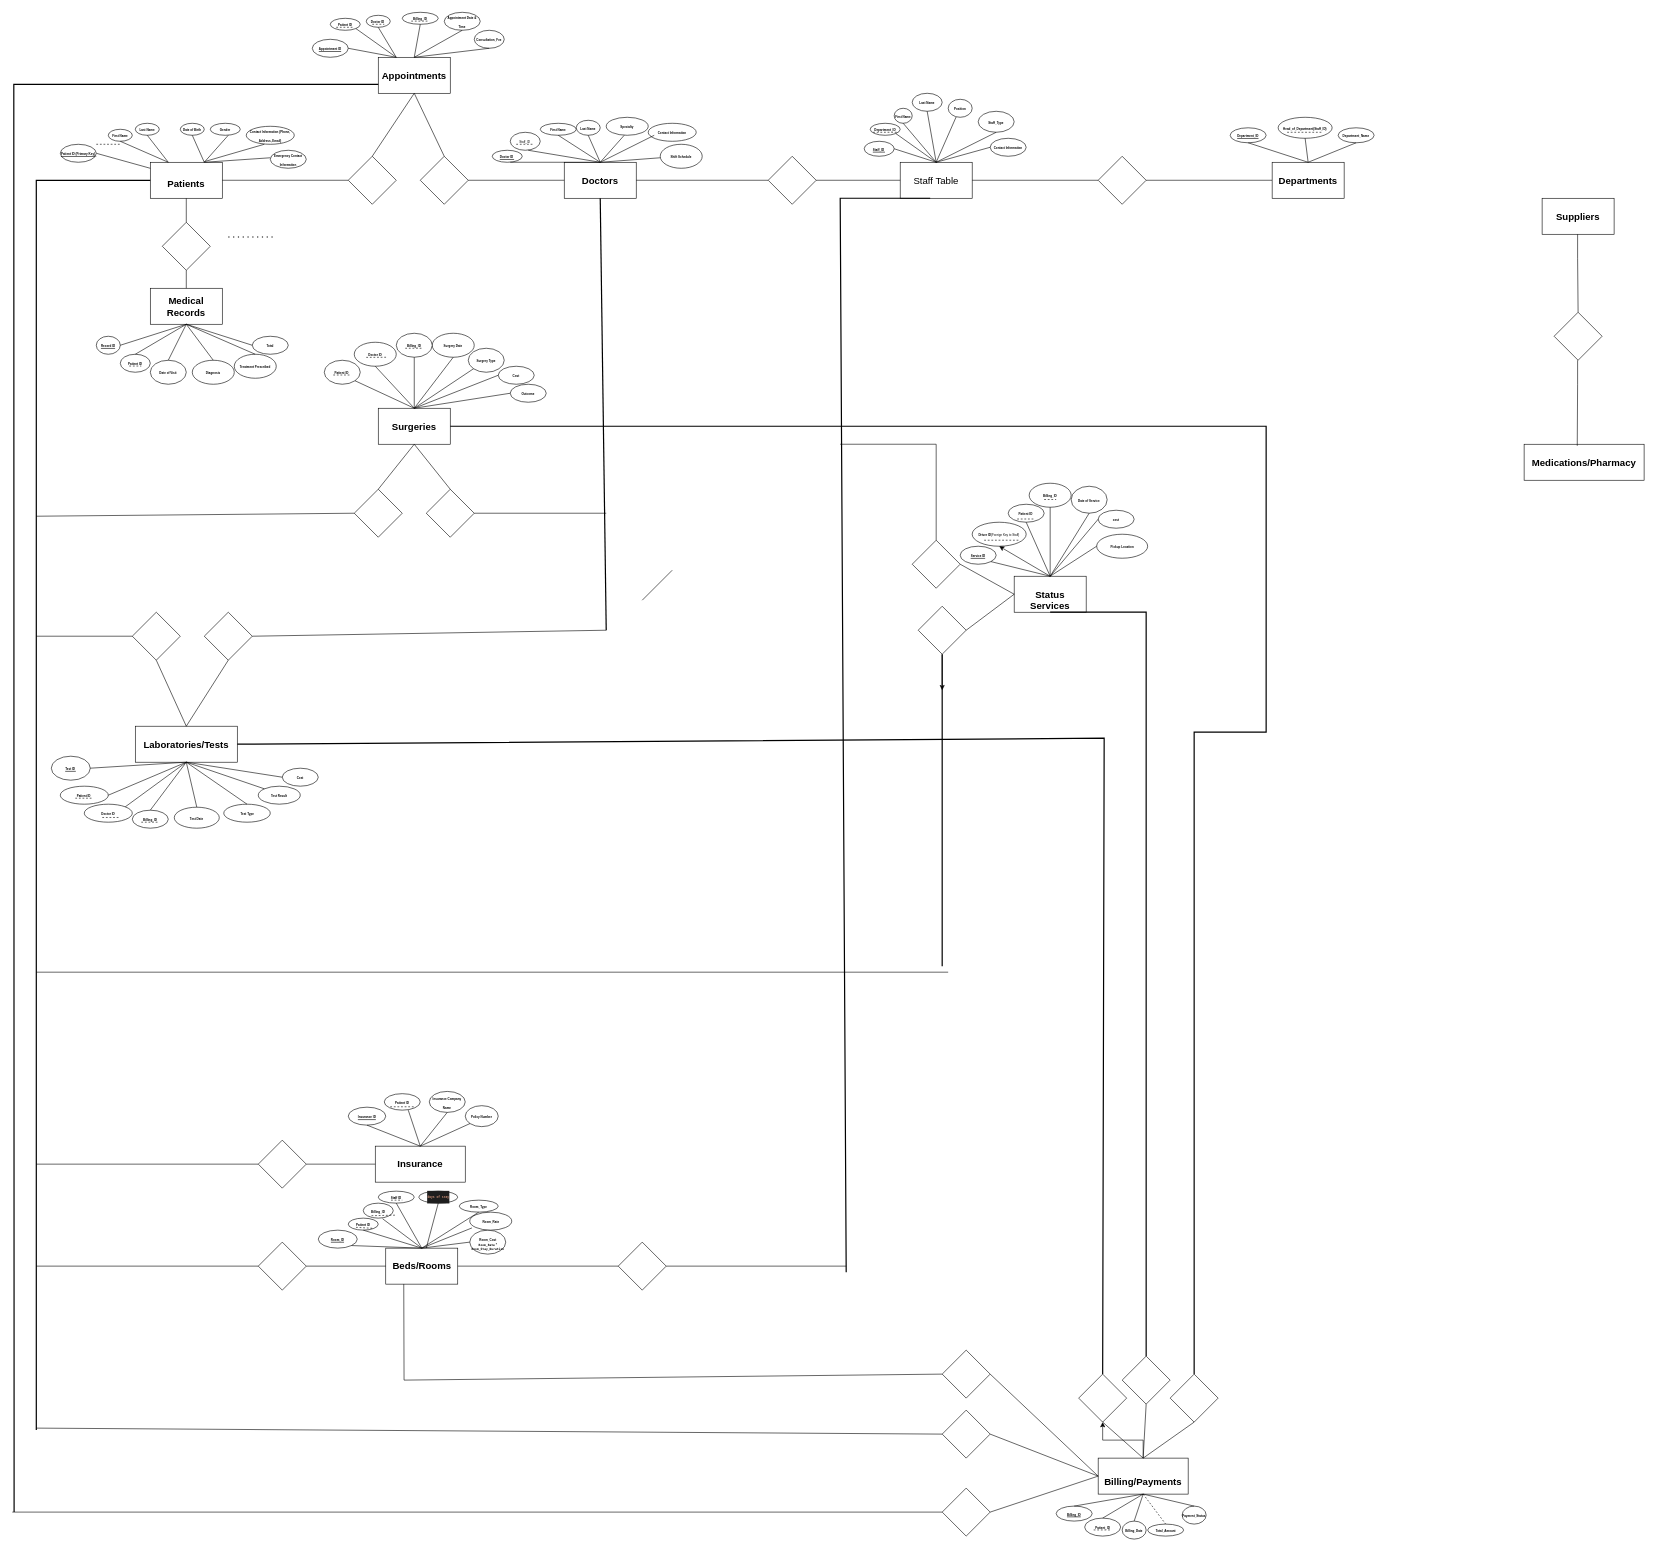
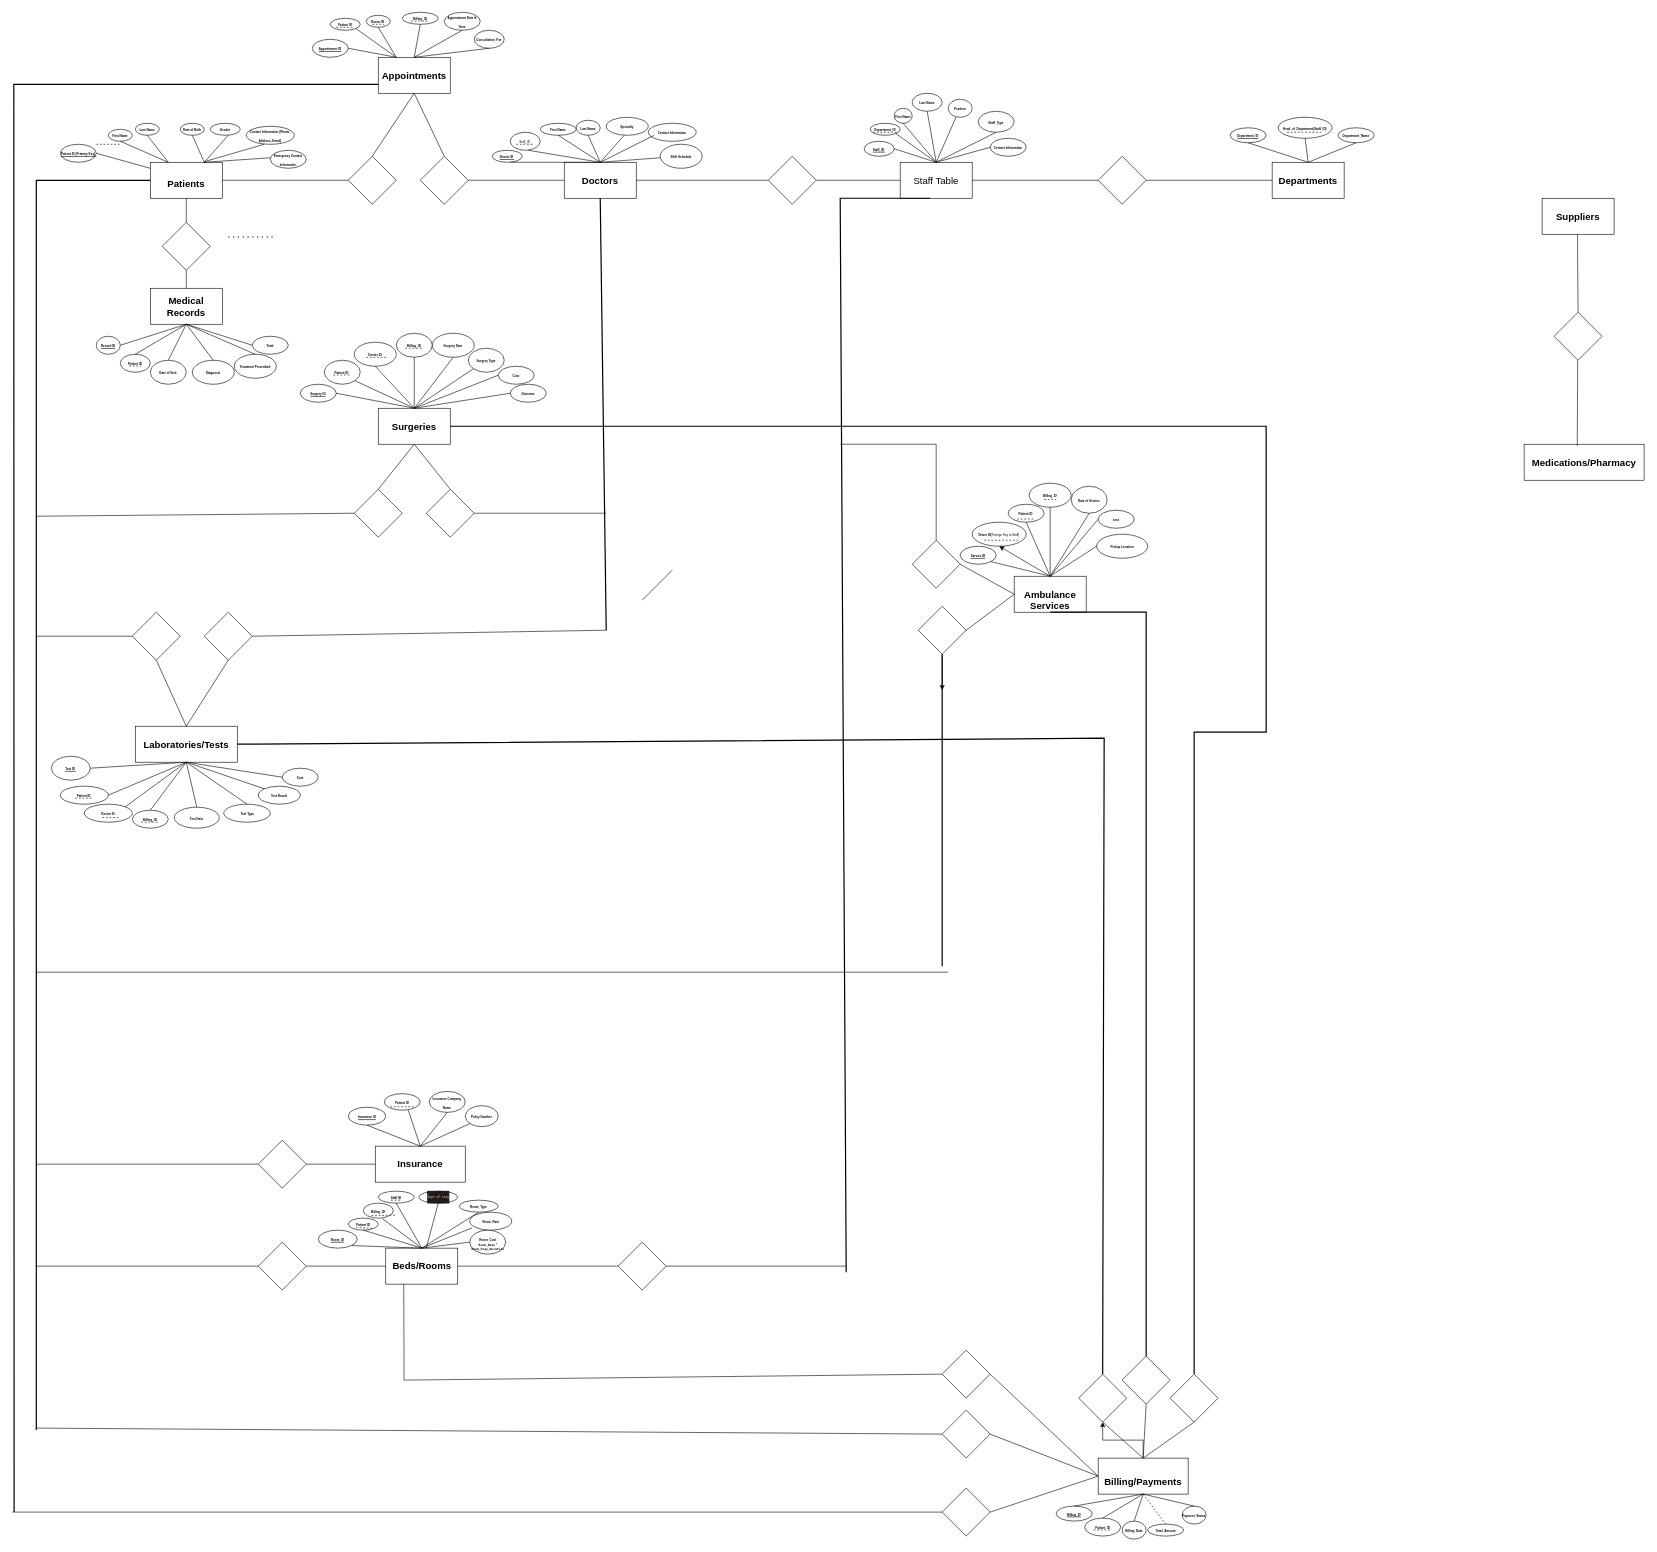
none -> (318, 393)
none -> (374, 401)
(1050, 594) -> (1050, 594)
